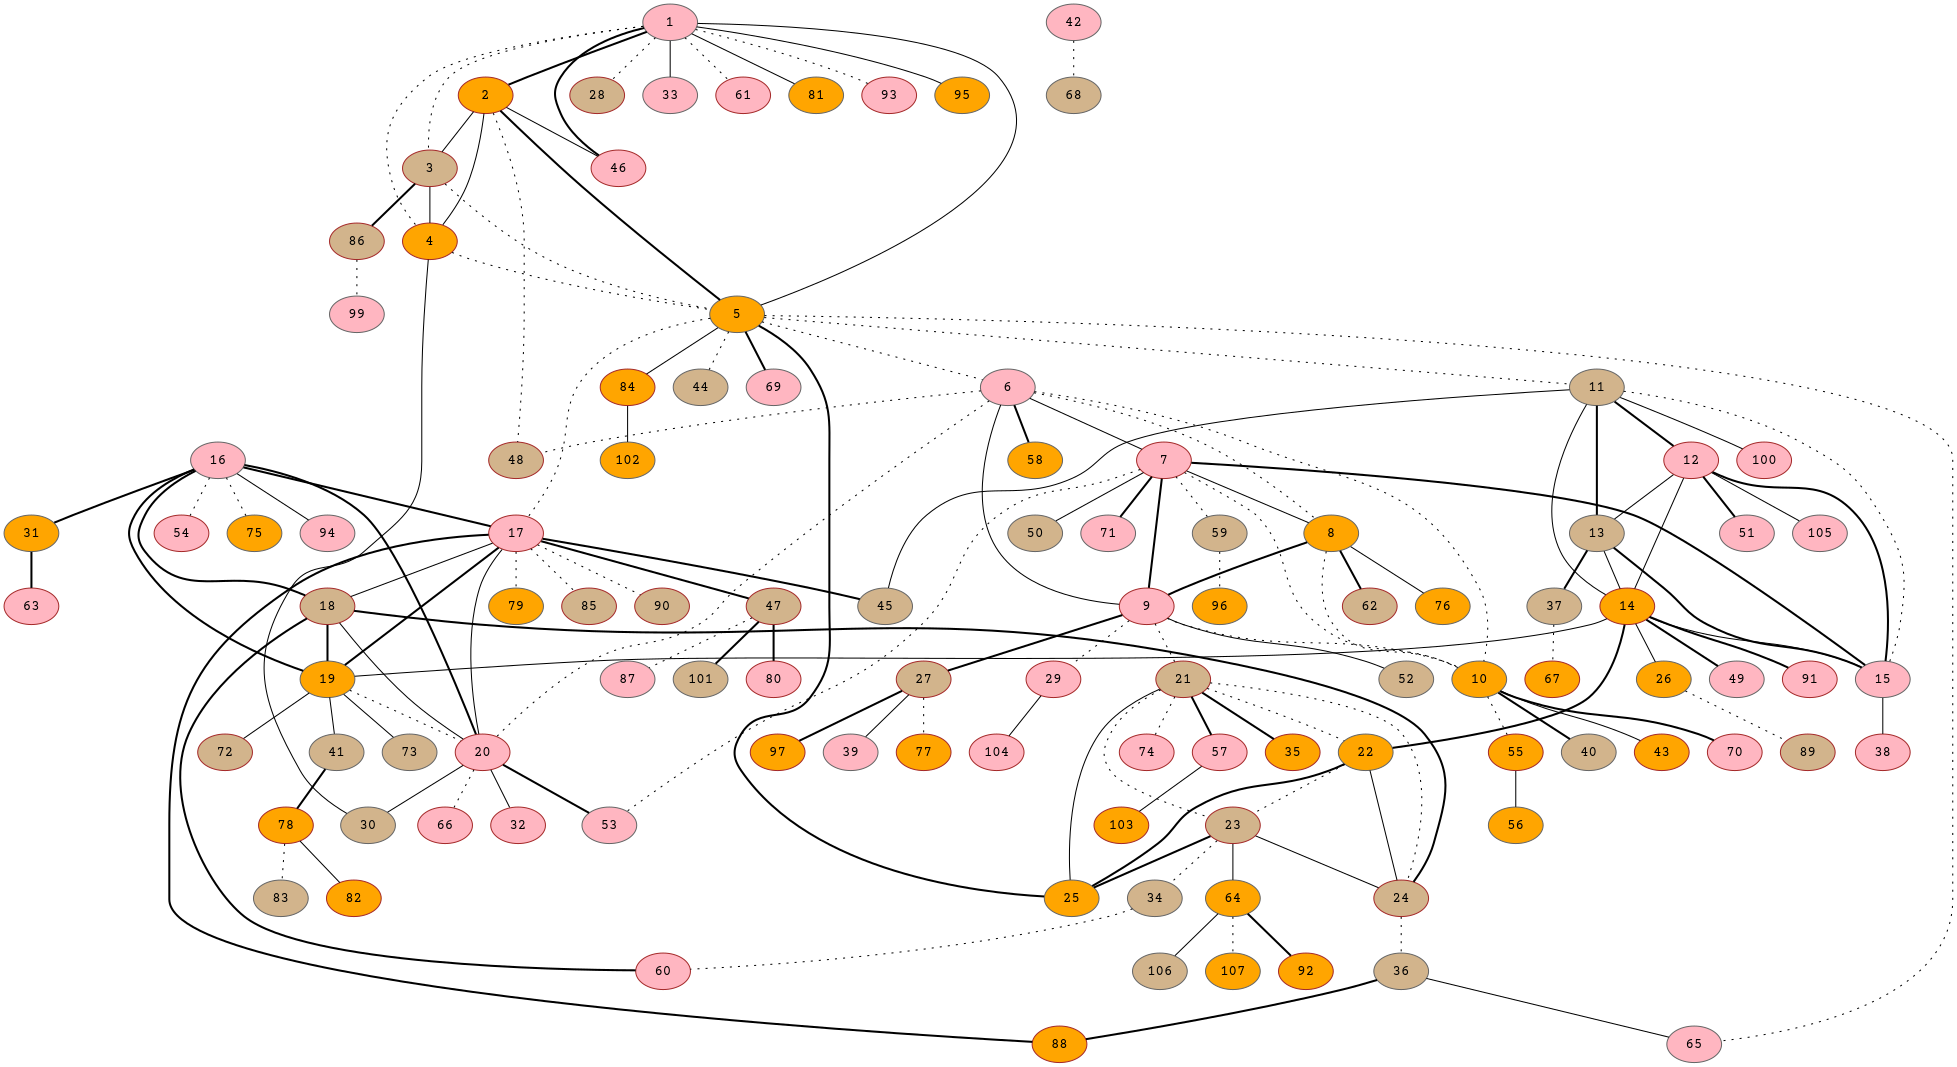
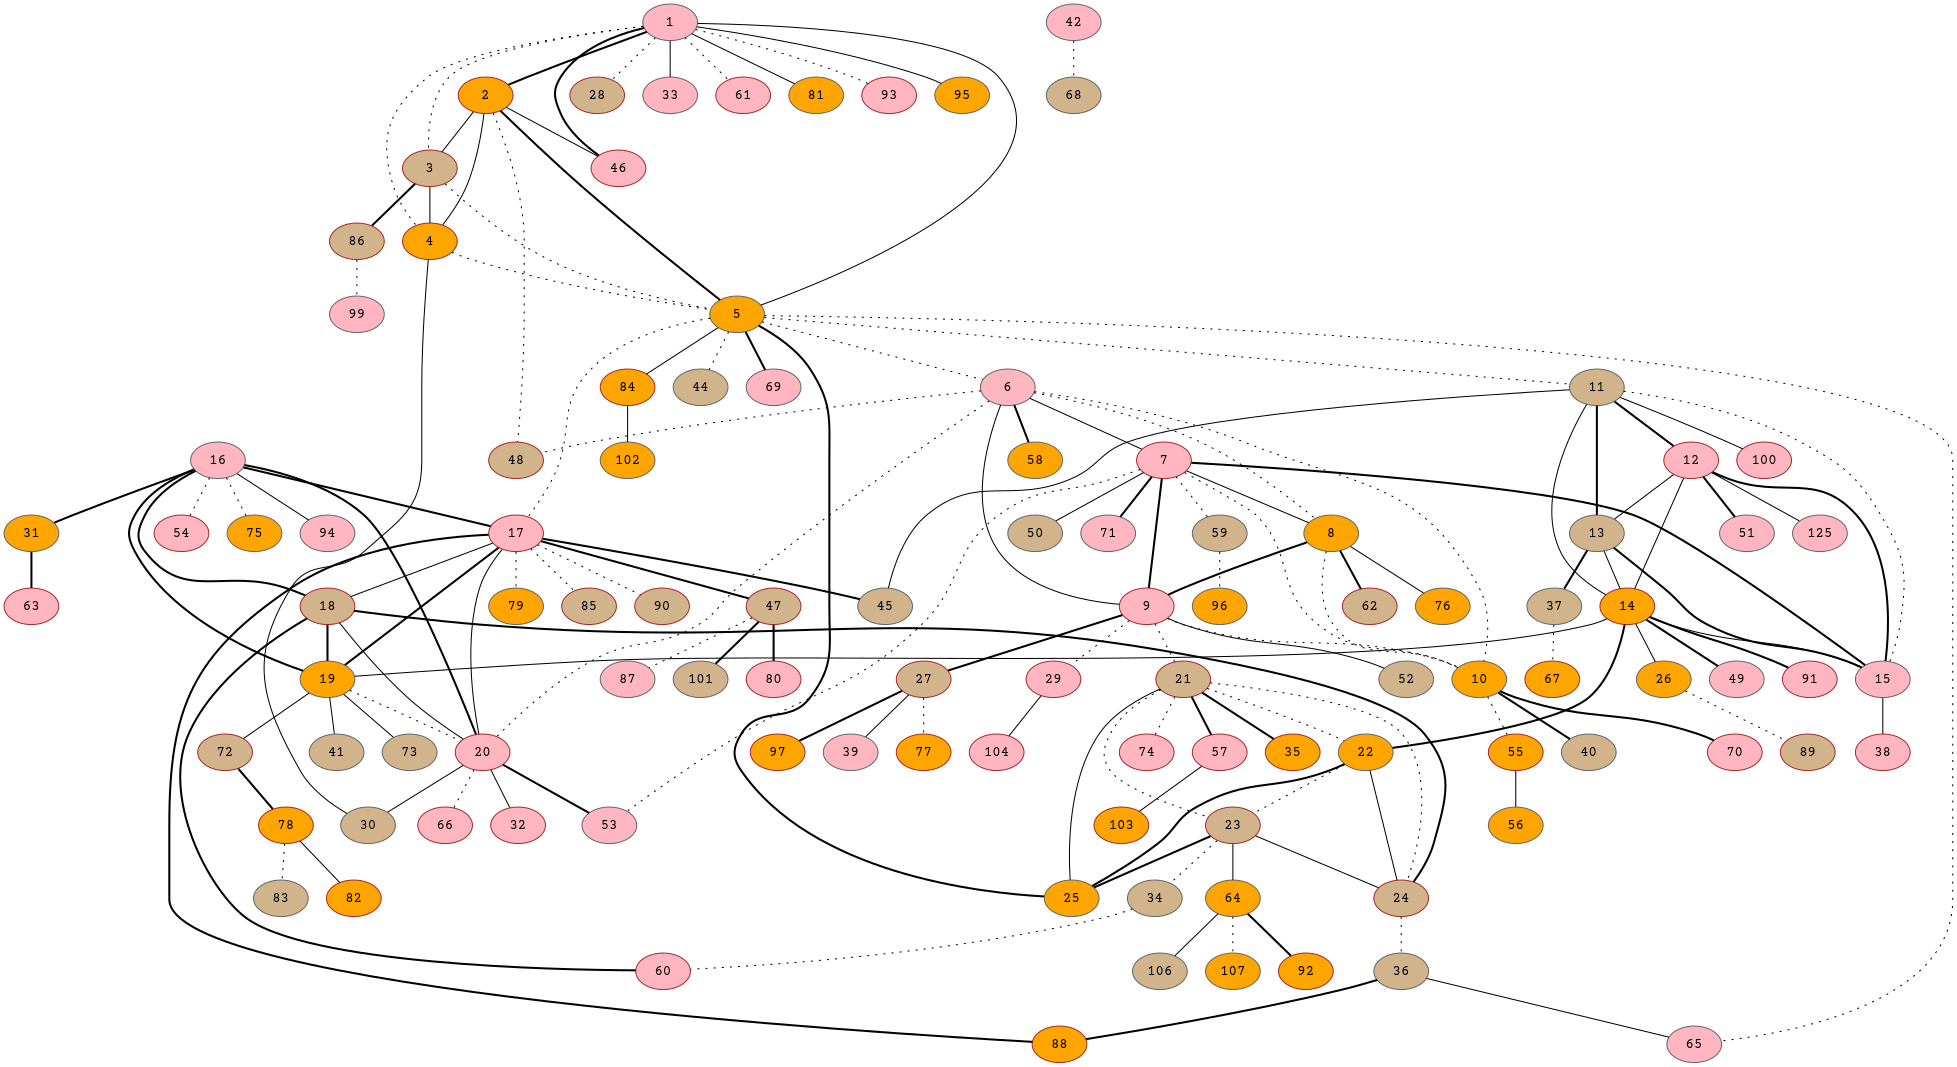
(1820, 533) -> (1820, 533)
(1662, 752) -> none
(308, 793) -> (256, 789)
